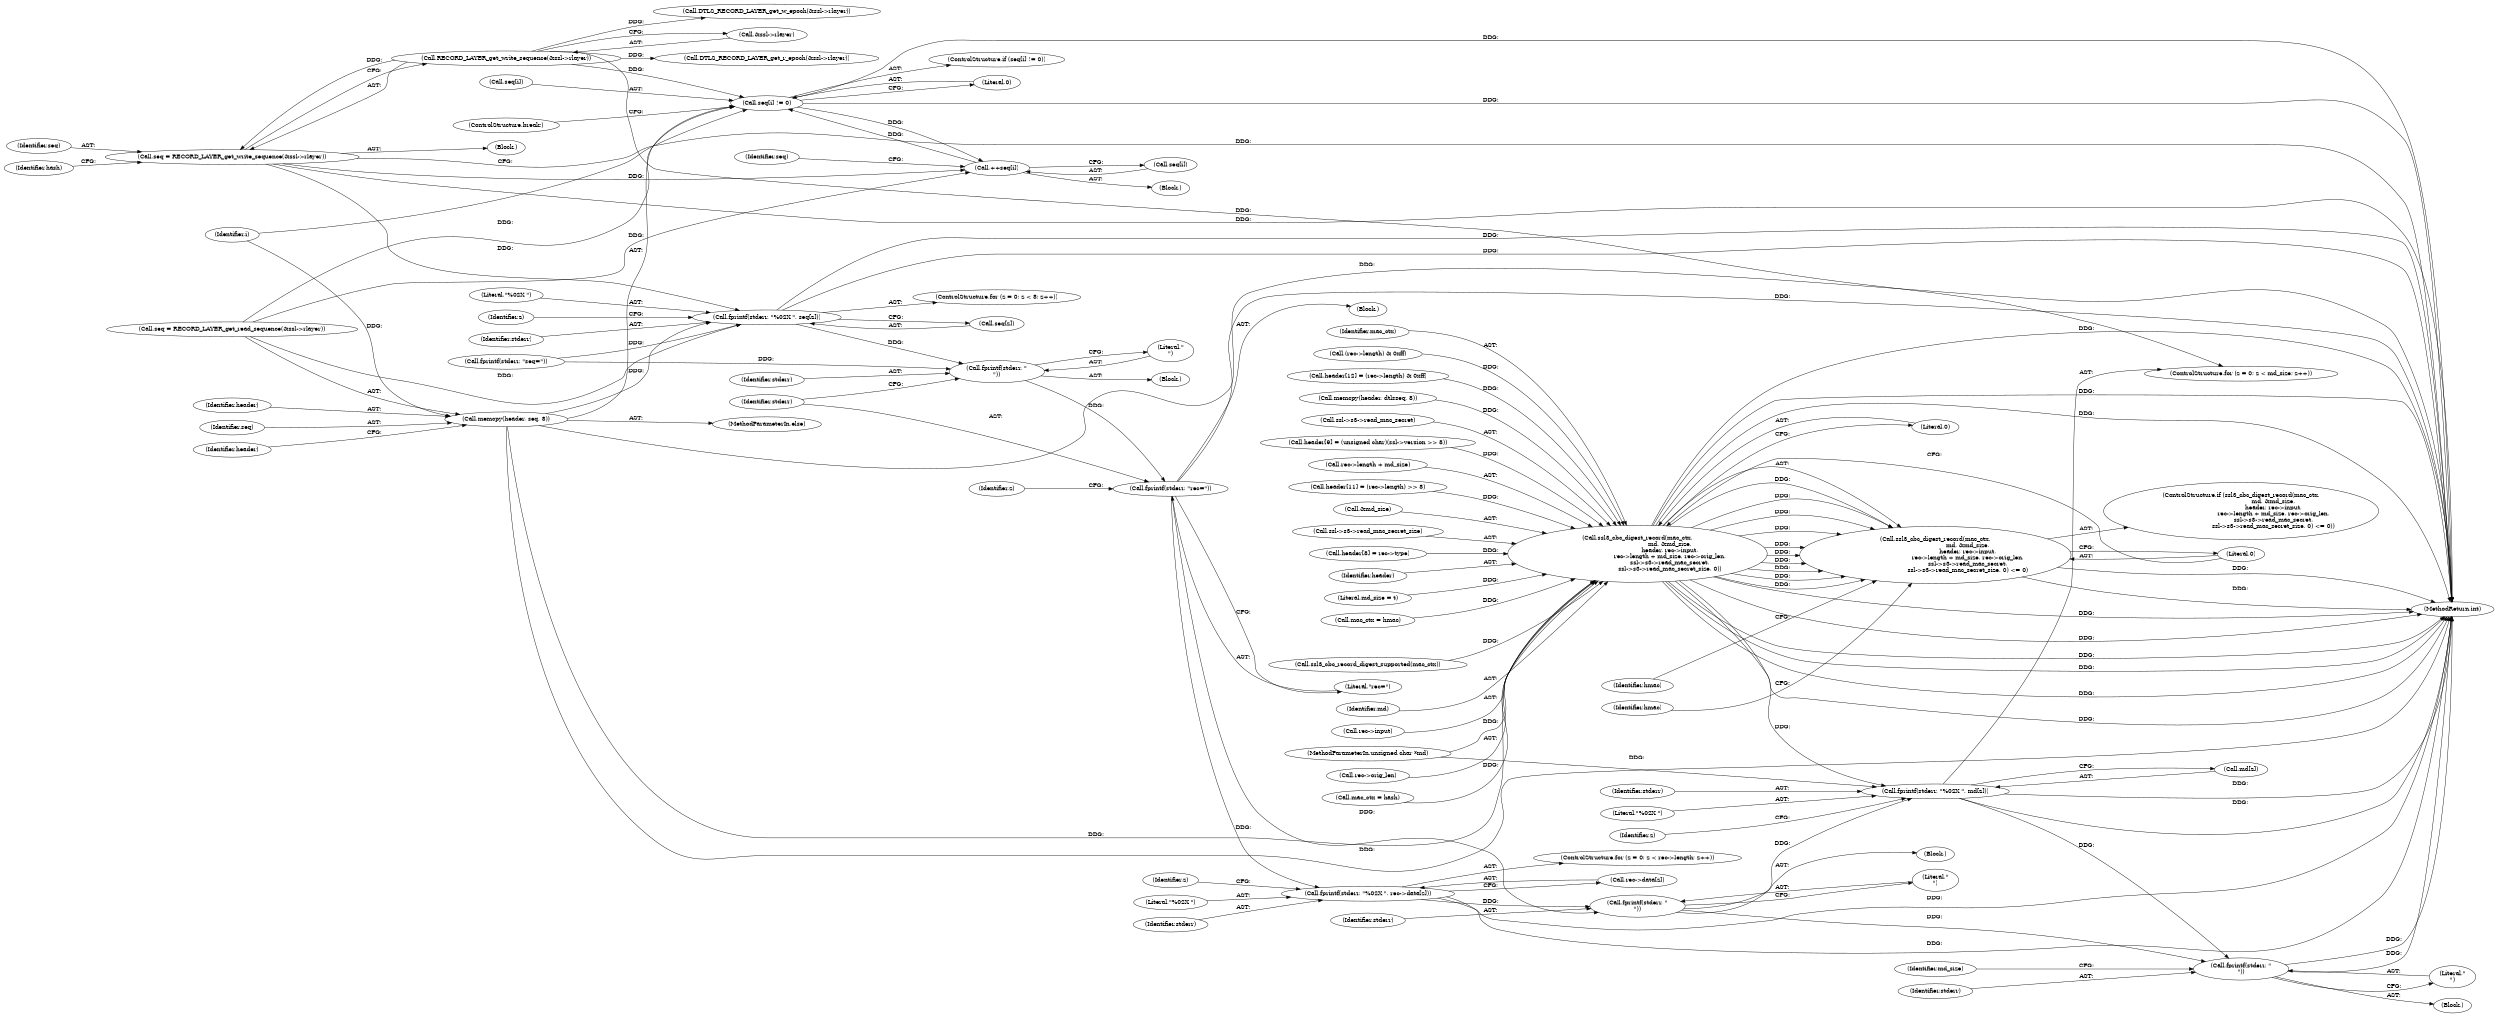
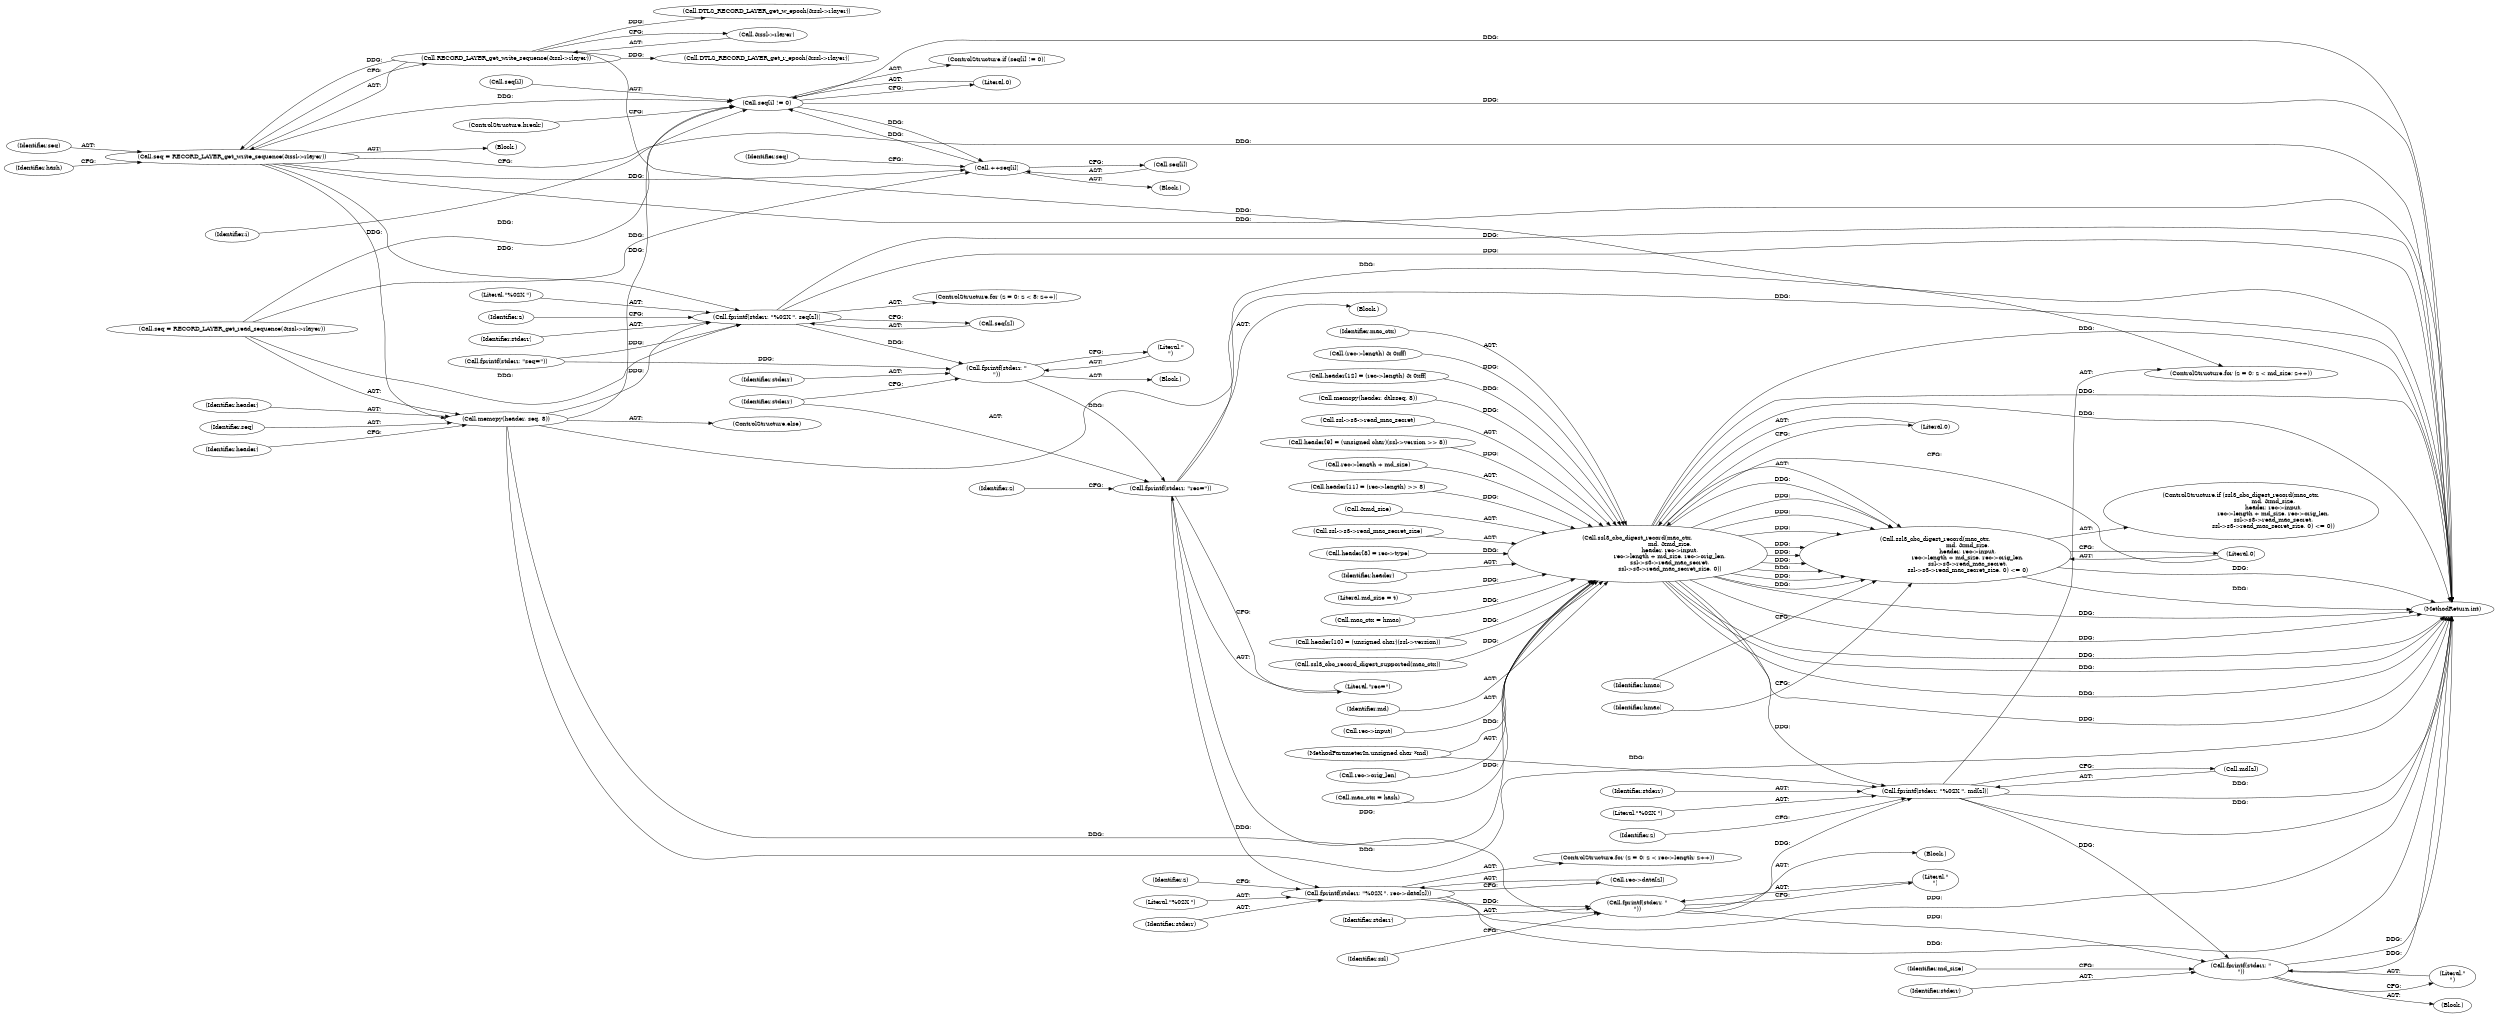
(656, 78) -> (488, 104)
(637, 251) -> (637, 251)
(361, 321) -> (380, 276)
(767, 424) -> (767, 424)
none -> (1368, 643)
none -> (1368, 959)
